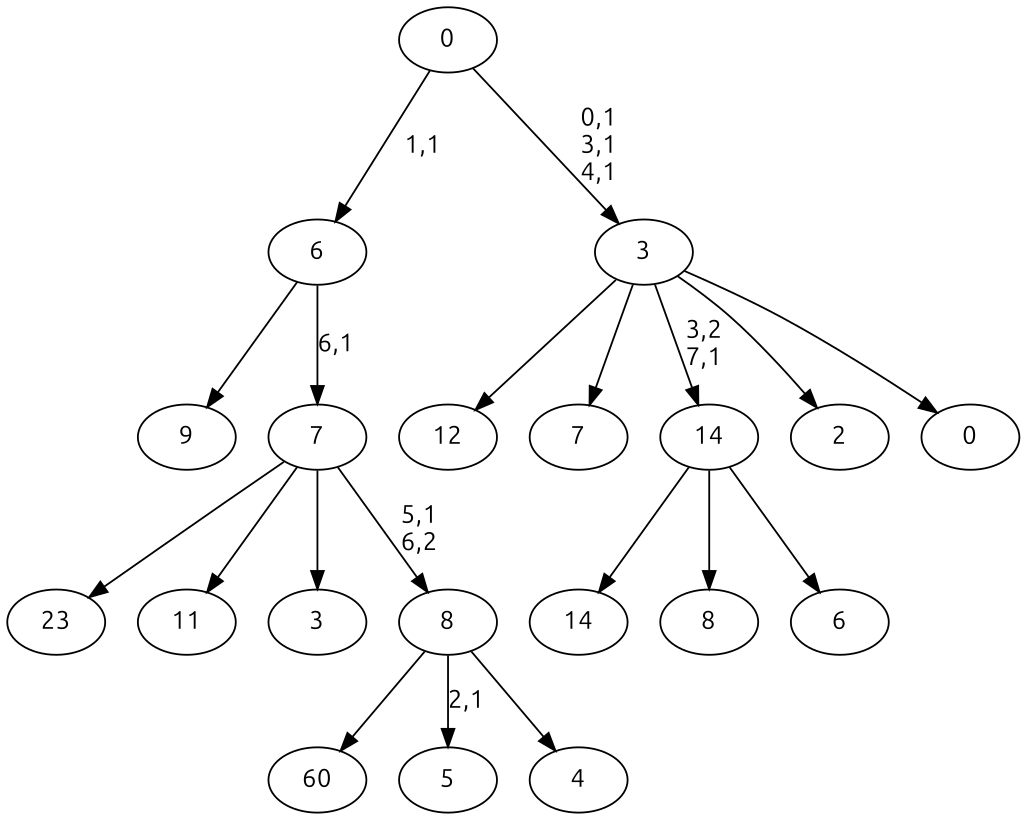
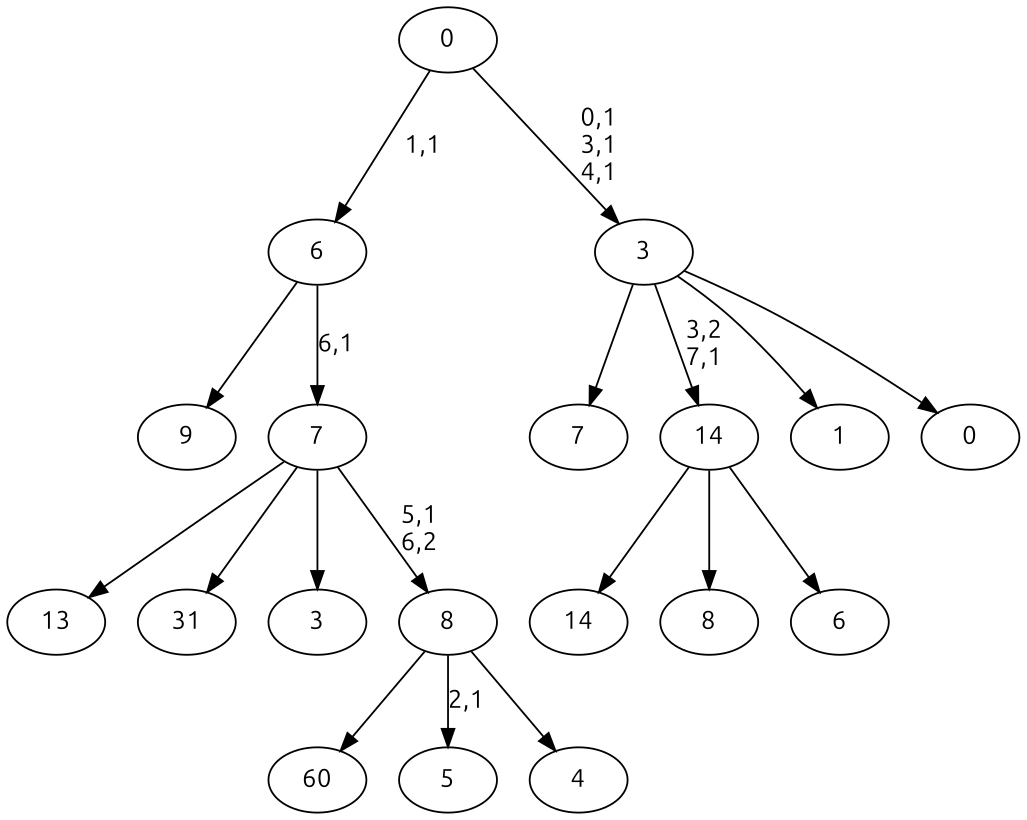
(448, 437) -> none
(840, 437) -> (840, 437)
(56, 622) -> (56, 622)
(187, 622) -> (187, 622)
